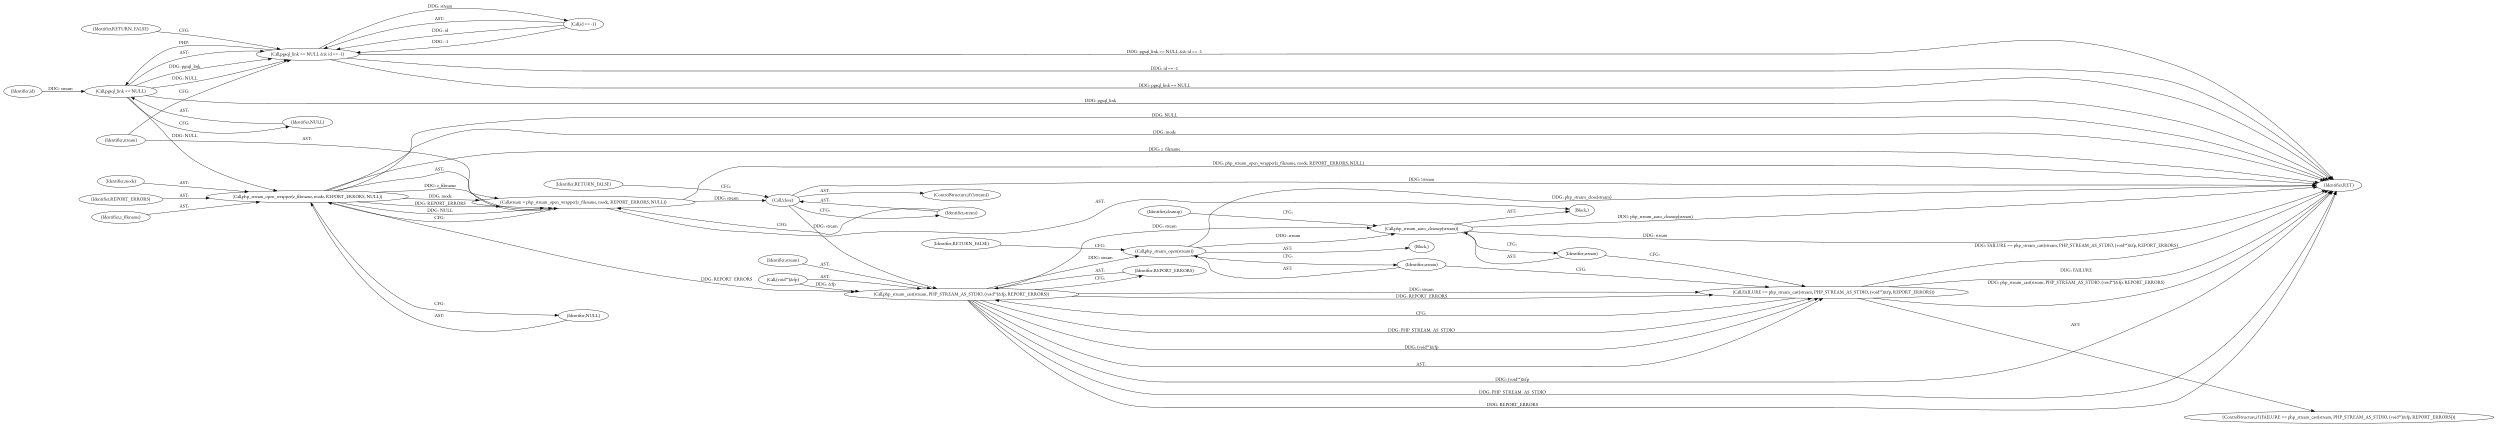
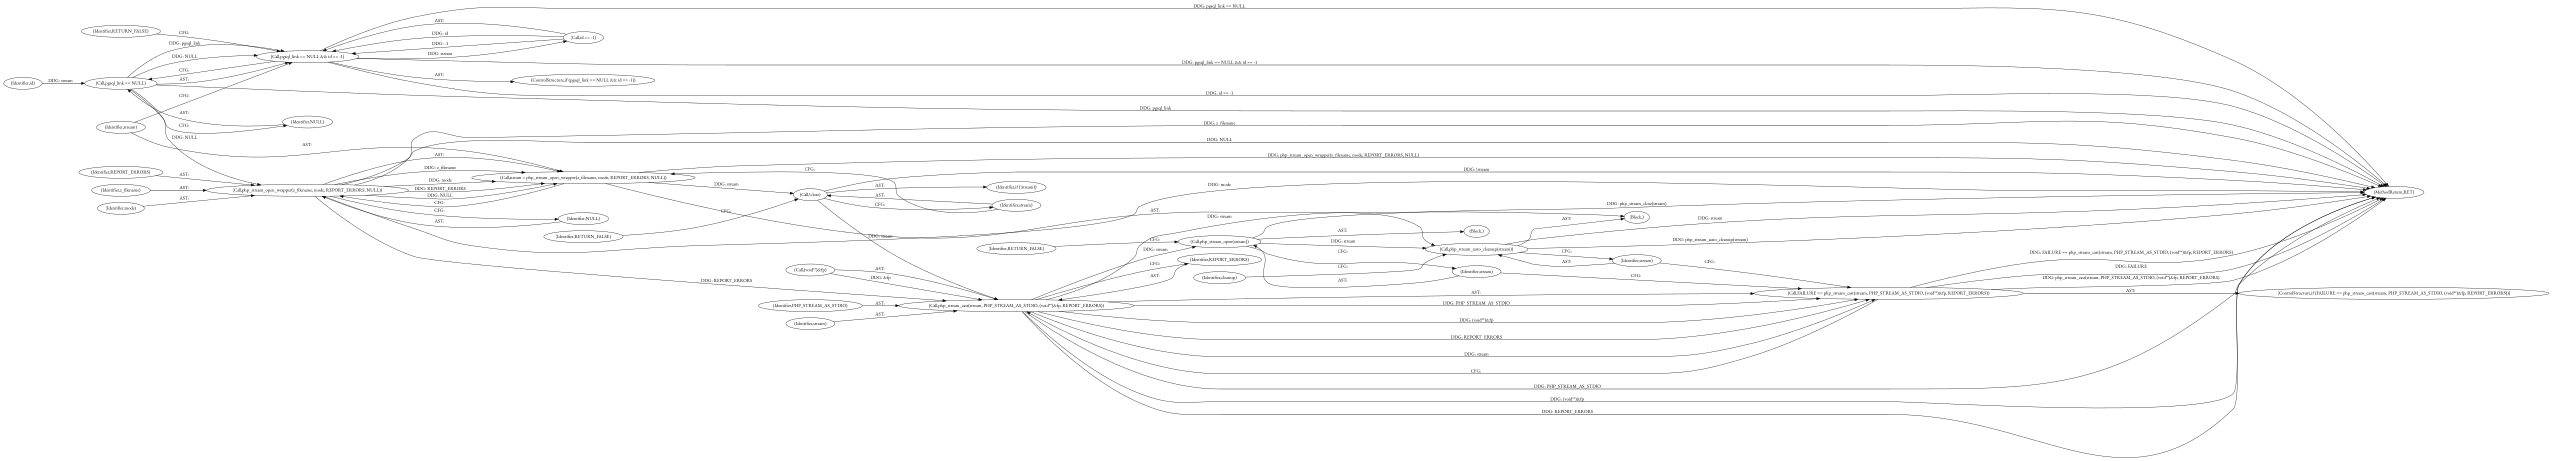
(185, 43) -> (185, 70)
none -> (583, 80)
(2339, 185) -> (2394, 192)
(961, 195) -> (1016, 187)
none -> (810, 306)
